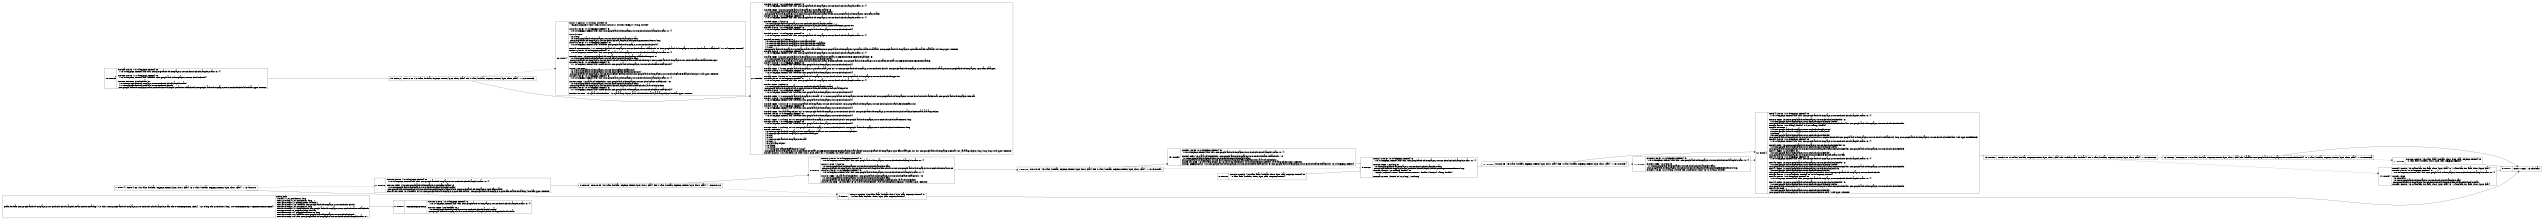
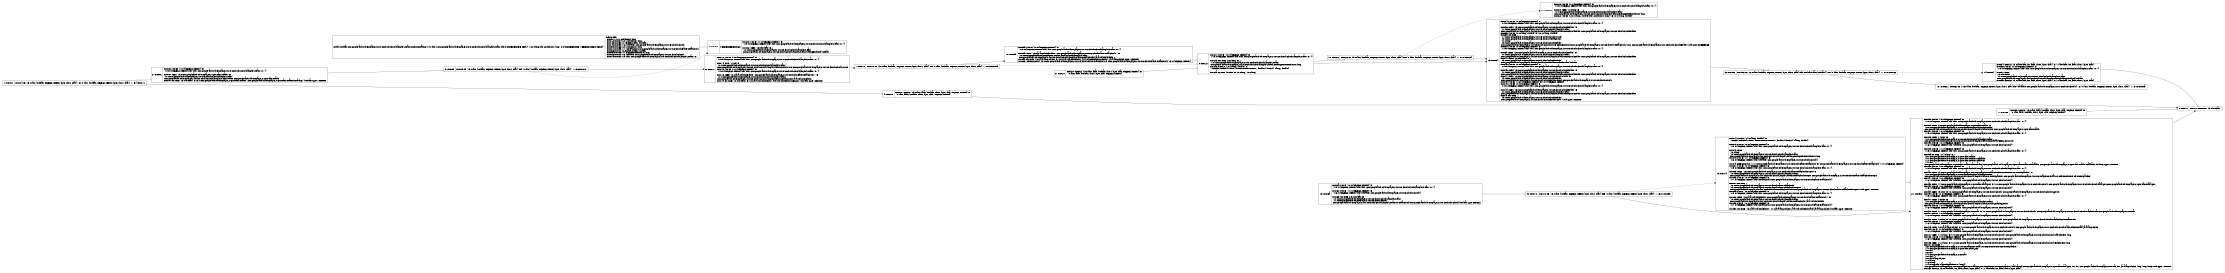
(2401, 146) -> (2183, 117)
(1752, 160) -> (1400, 62)
(2382, 160) -> none
(1386, 165) -> (1225, 61)
(2527, 169) -> (2206, 109)
(768, 191) -> (620, 77)
